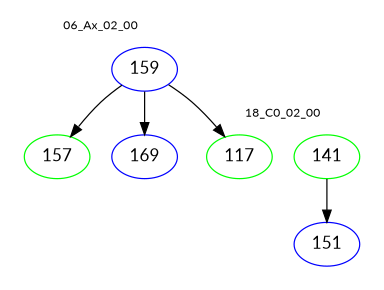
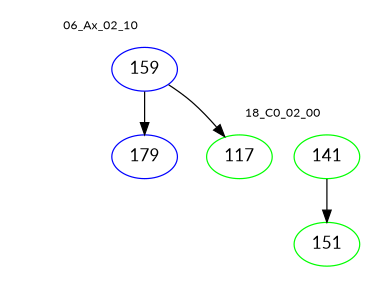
(101, 26) -> (101, 26)
(57, 157) -> none
(145, 157) -> (145, 157)
(327, 244) -> (327, 244)
